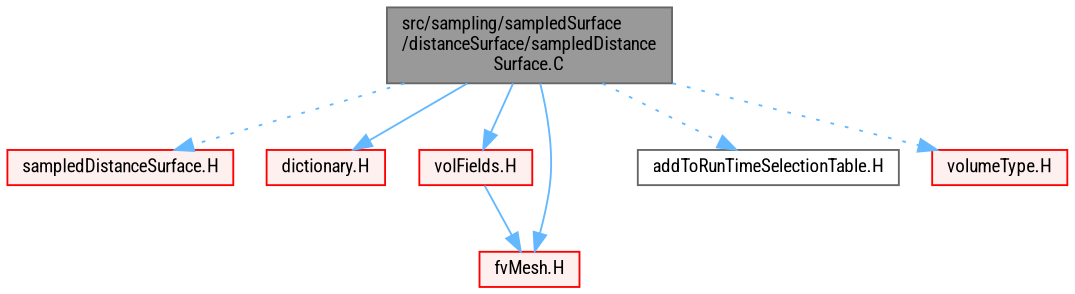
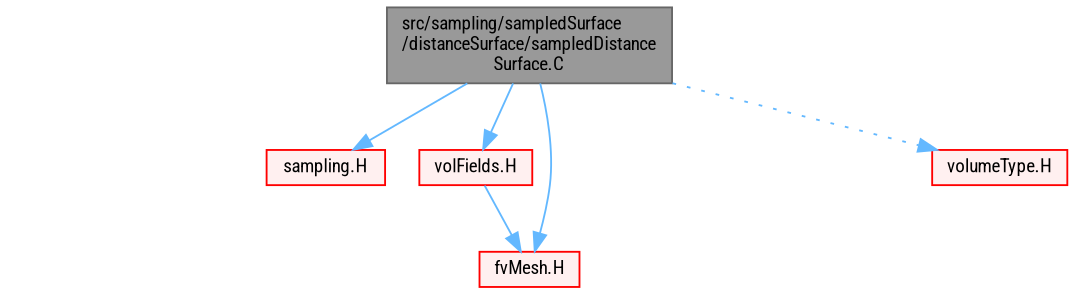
(120, 168) -> none
(326, 168) -> (326, 168)
(768, 168) -> none
